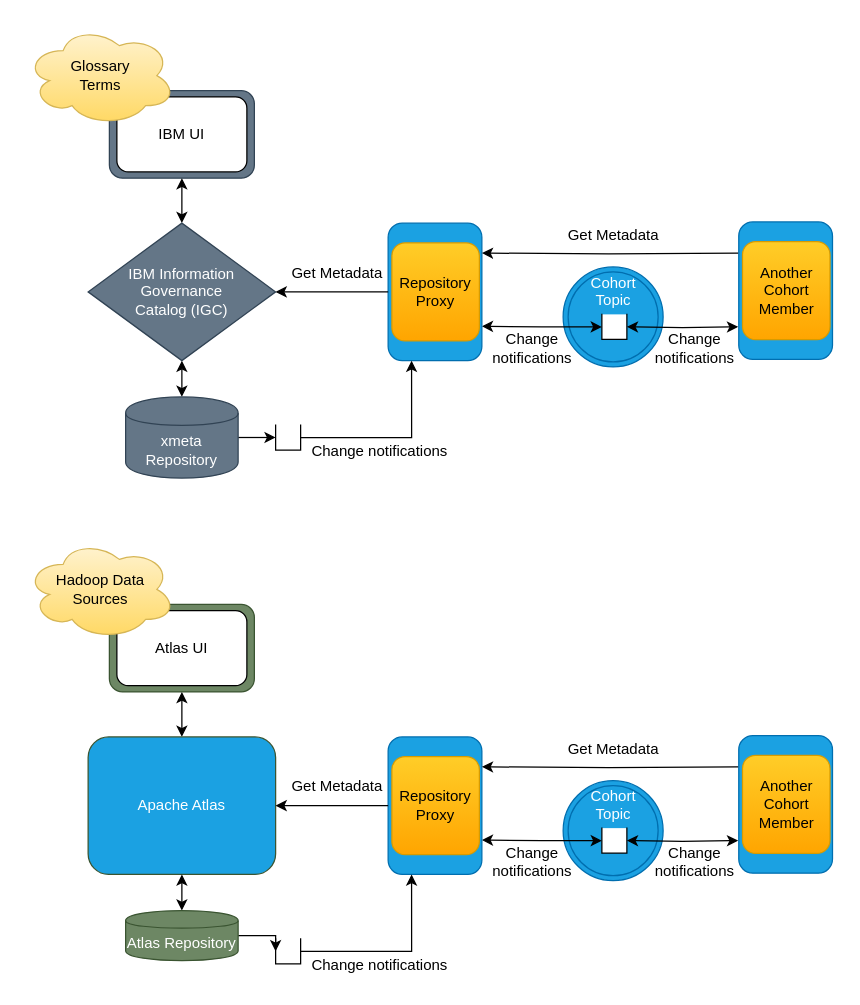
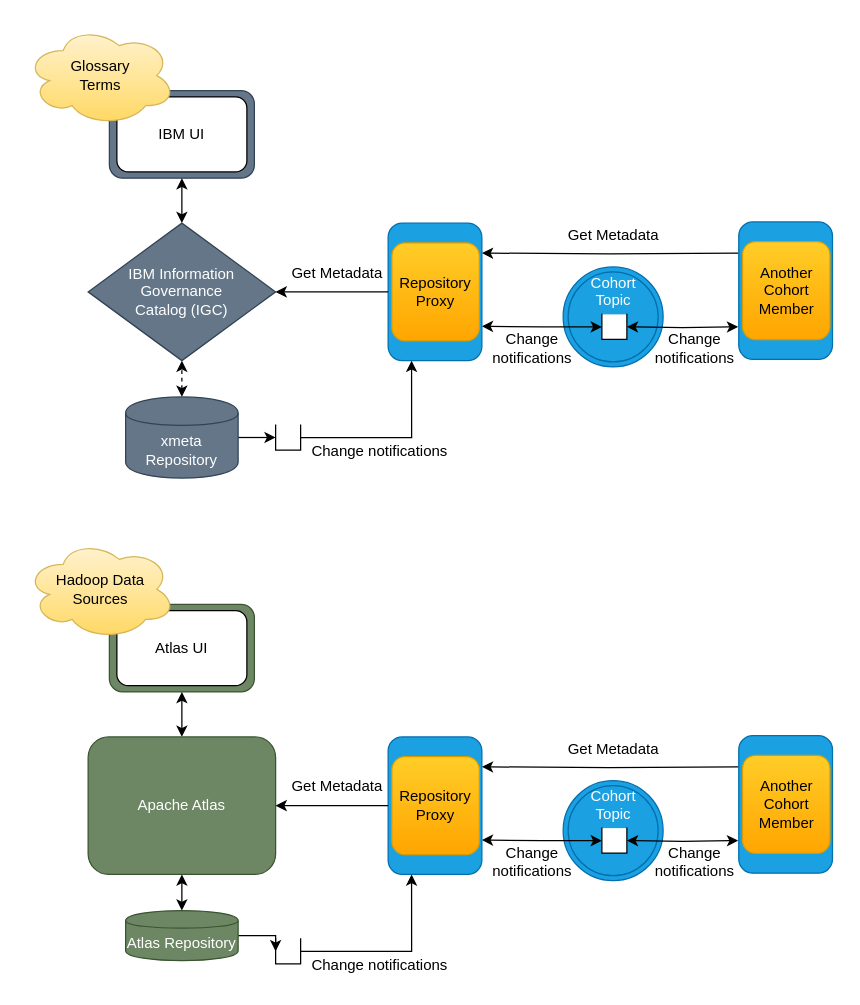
(182, 379) -> (182, 379)
(182, 806) -> (182, 806)
